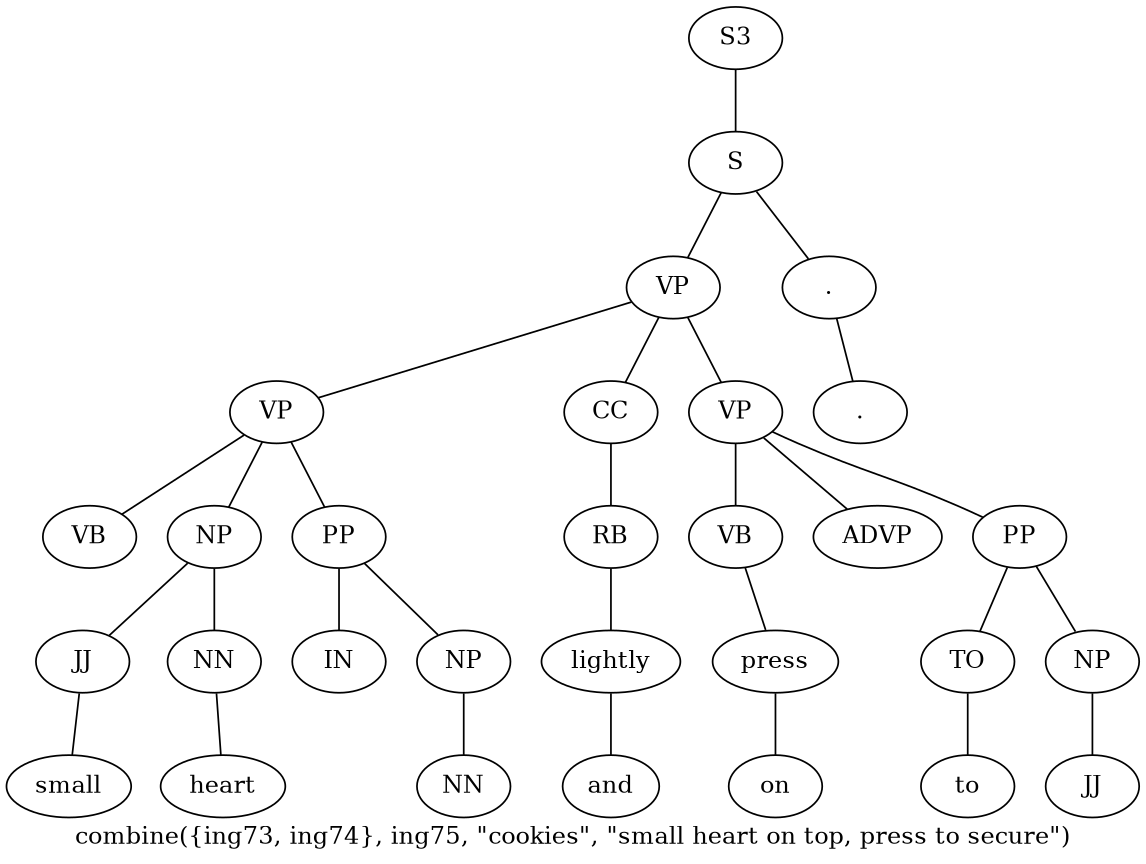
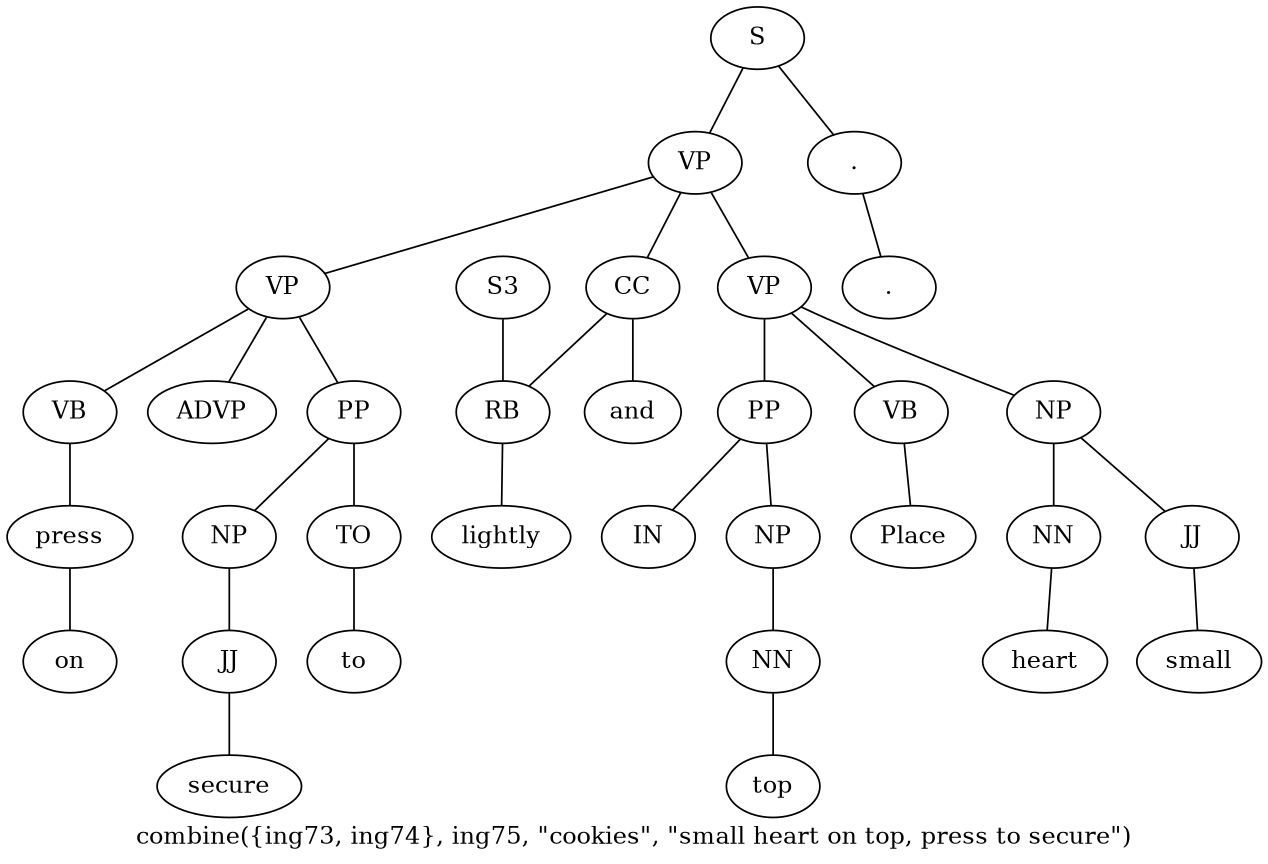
(736, 101) -> (503, 350)
none -> (913, 537)
(611, 724) -> (633, 350)
none -> (229, 786)
none -> (773, 786)
